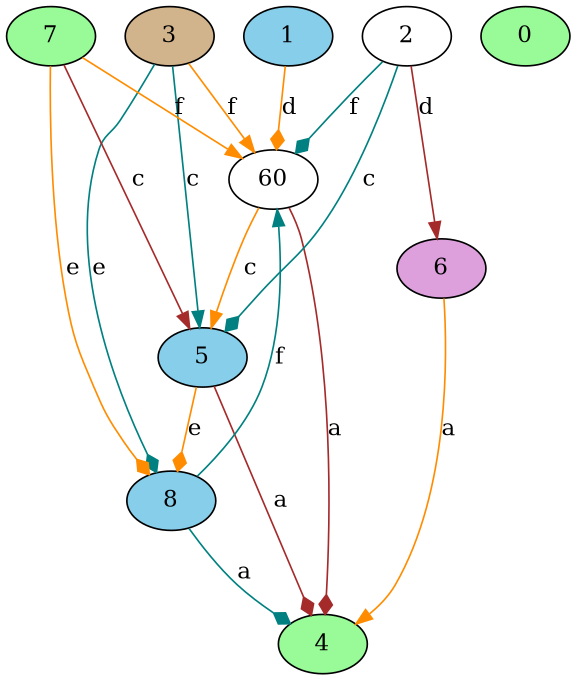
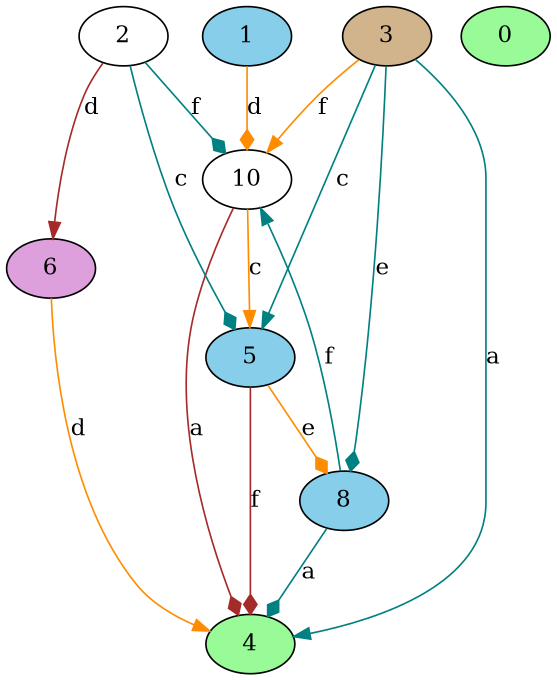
(51, 36) -> none
(273, 180) -> (247, 180)
none -> (486, 387)
(449, 429) -> (79, 429)
(281, 501) -> (255, 501)
